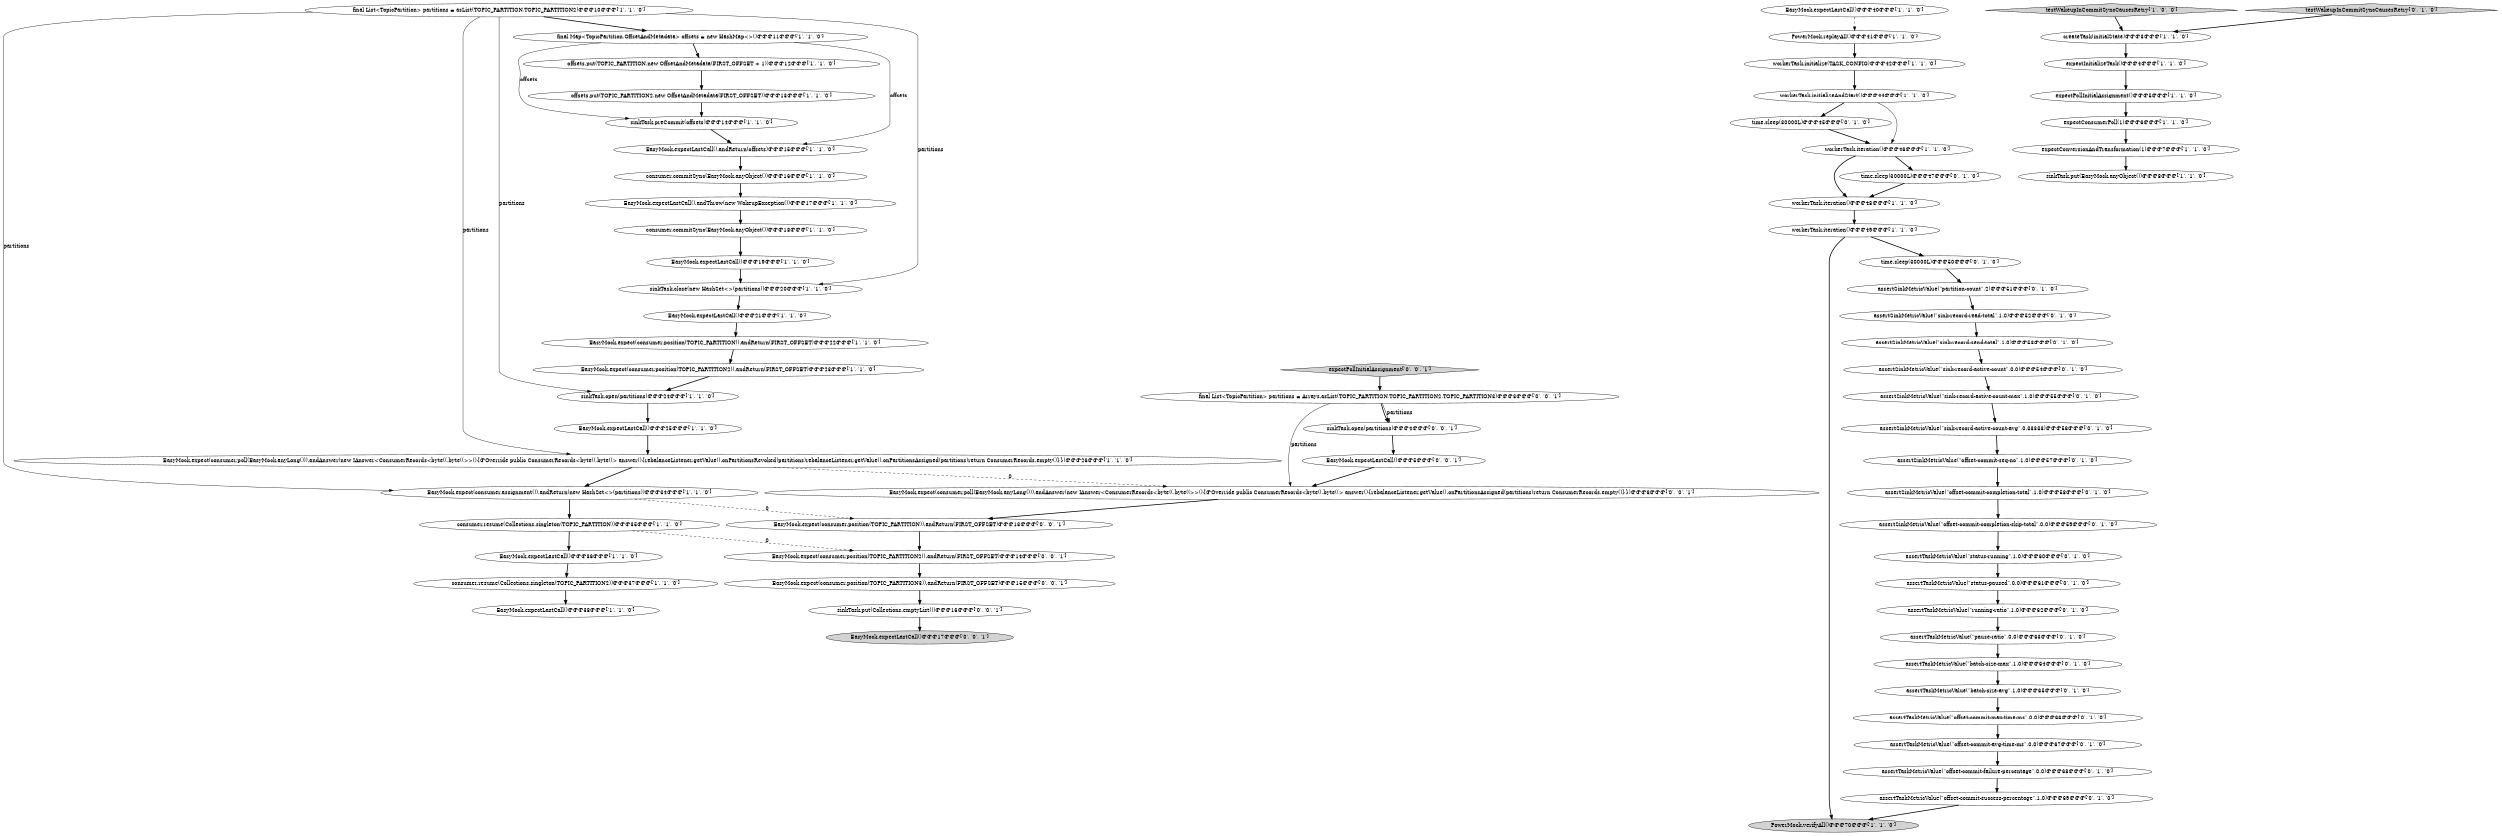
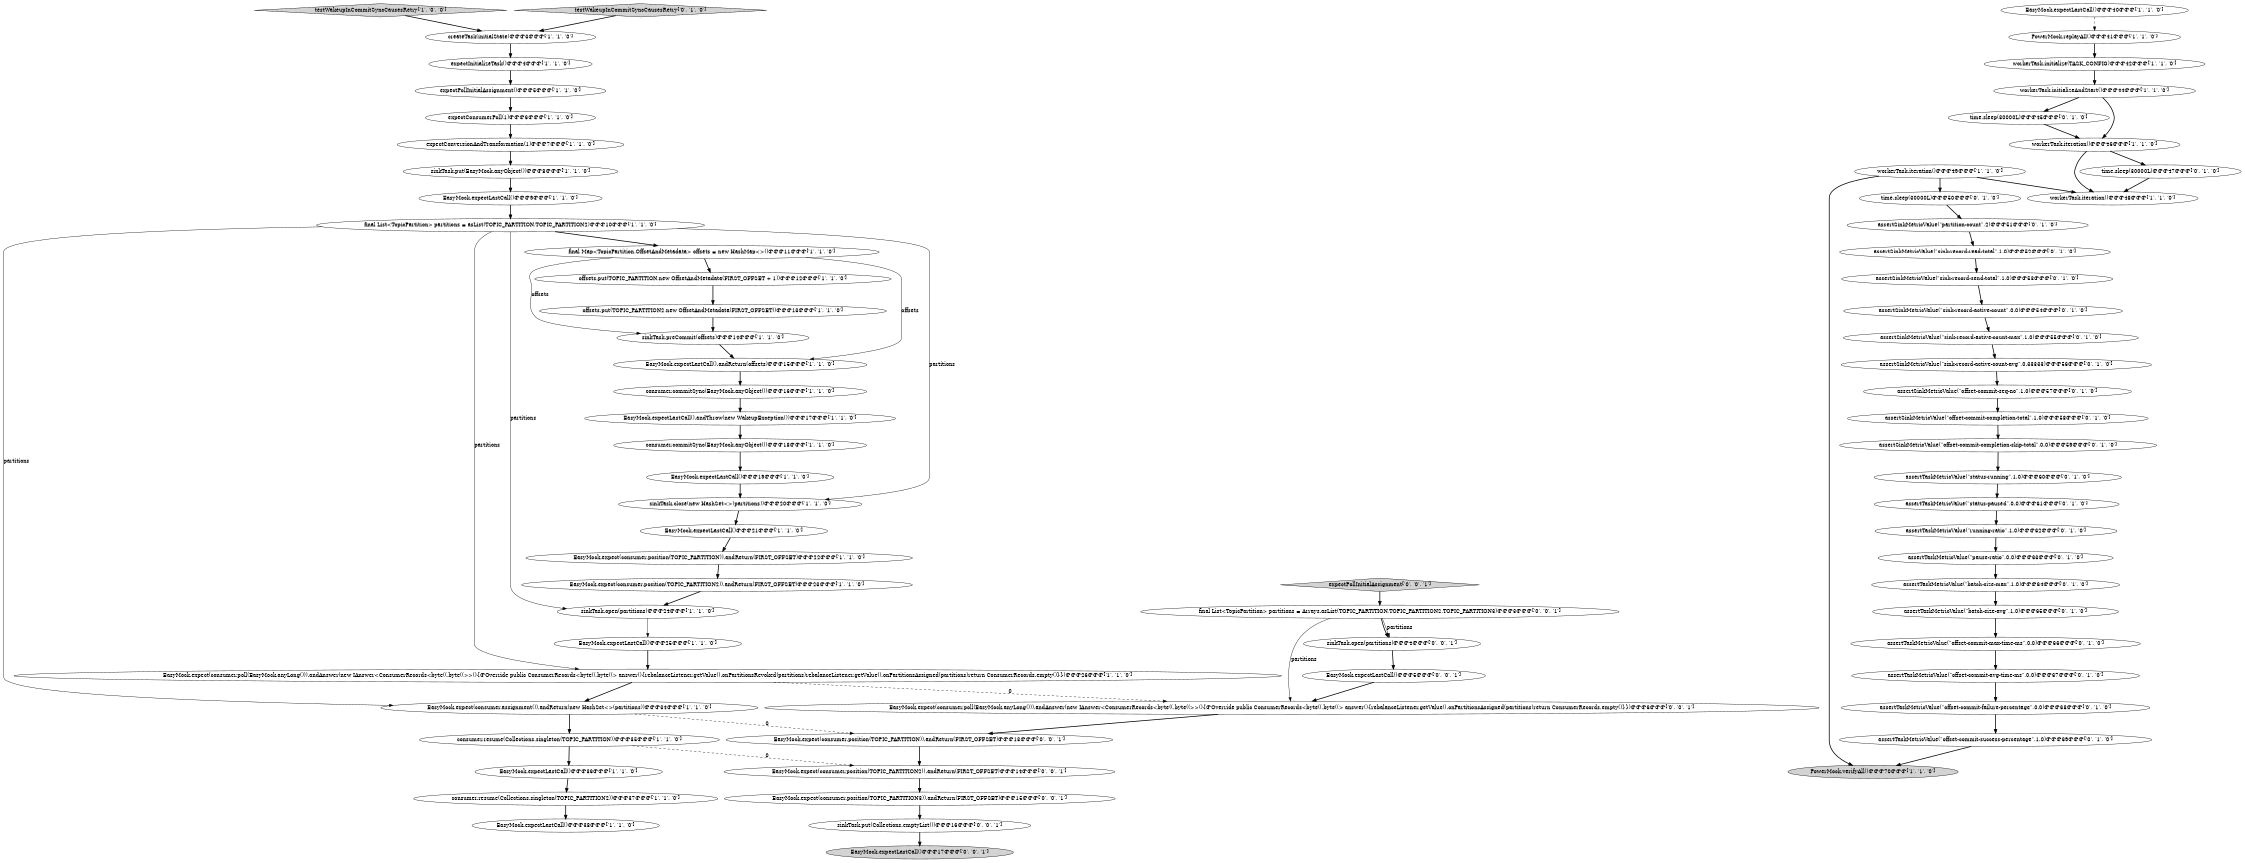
(1895, 117) -> (2114, 116)
none -> (510, 198)
(1854, 215) -> (2024, 185)
(648, 411) -> (648, 626)
